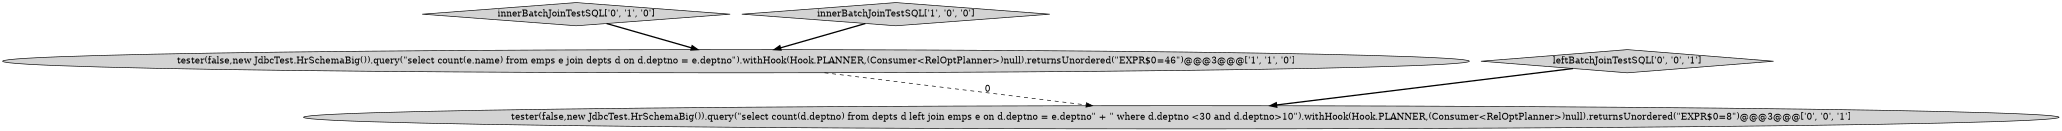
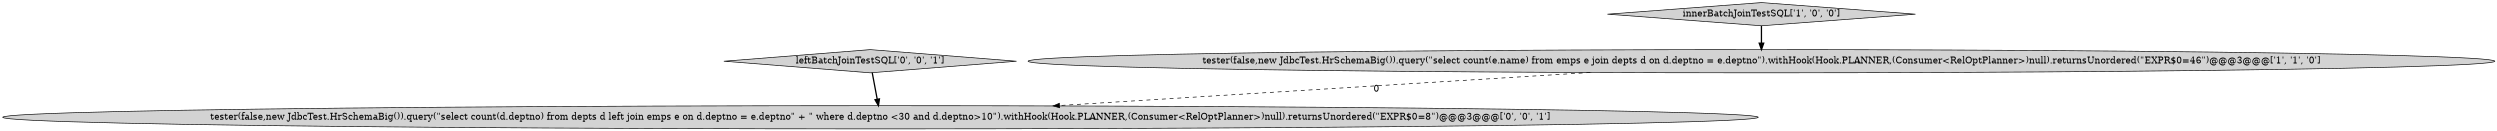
(576, 14) -> none
